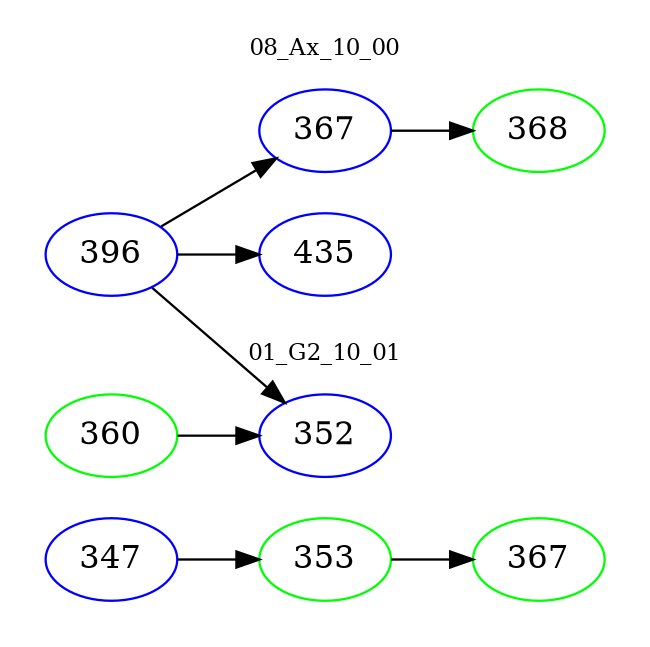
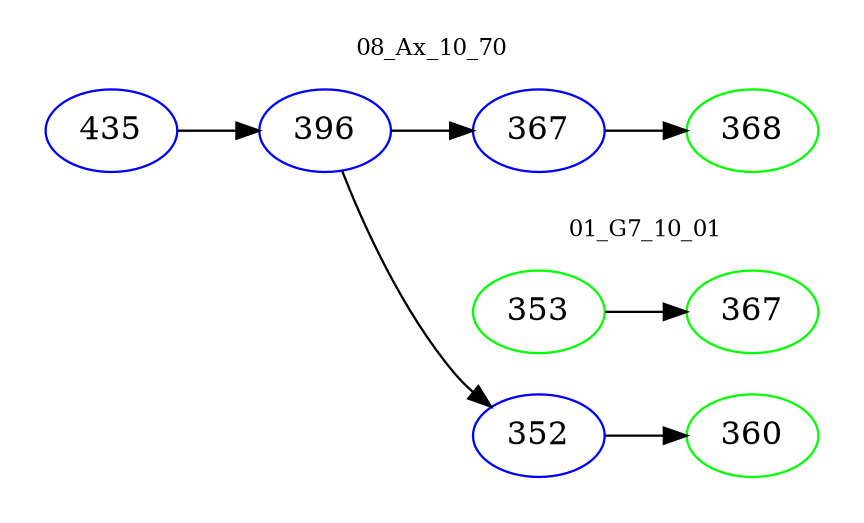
(325, 49) -> (432, 49)
(207, 255) -> (207, 131)
(325, 354) -> (646, 230)
(207, 436) -> (634, 436)
(111, 560) -> none
